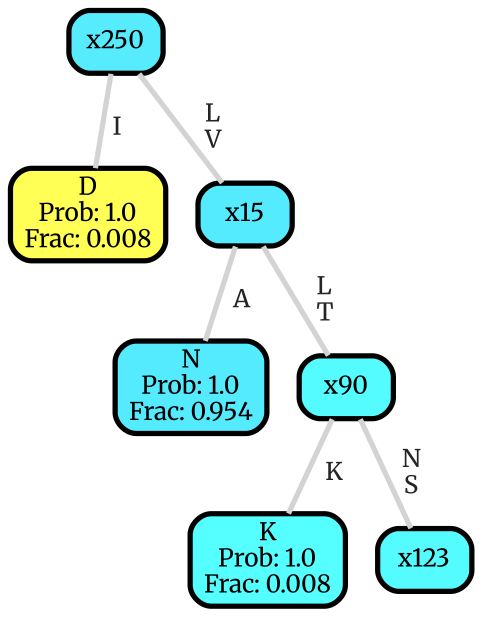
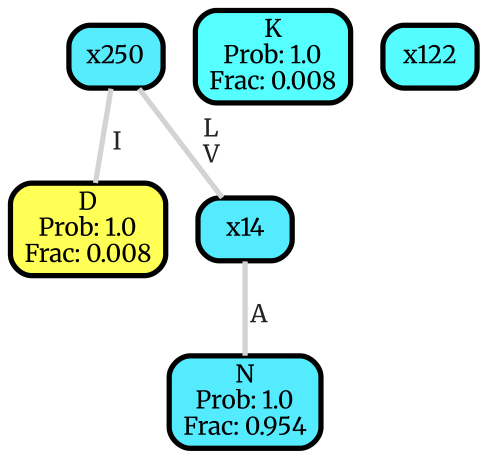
(245, 215) -> (245, 229)
(346, 387) -> none
(425, 560) -> (430, 57)
